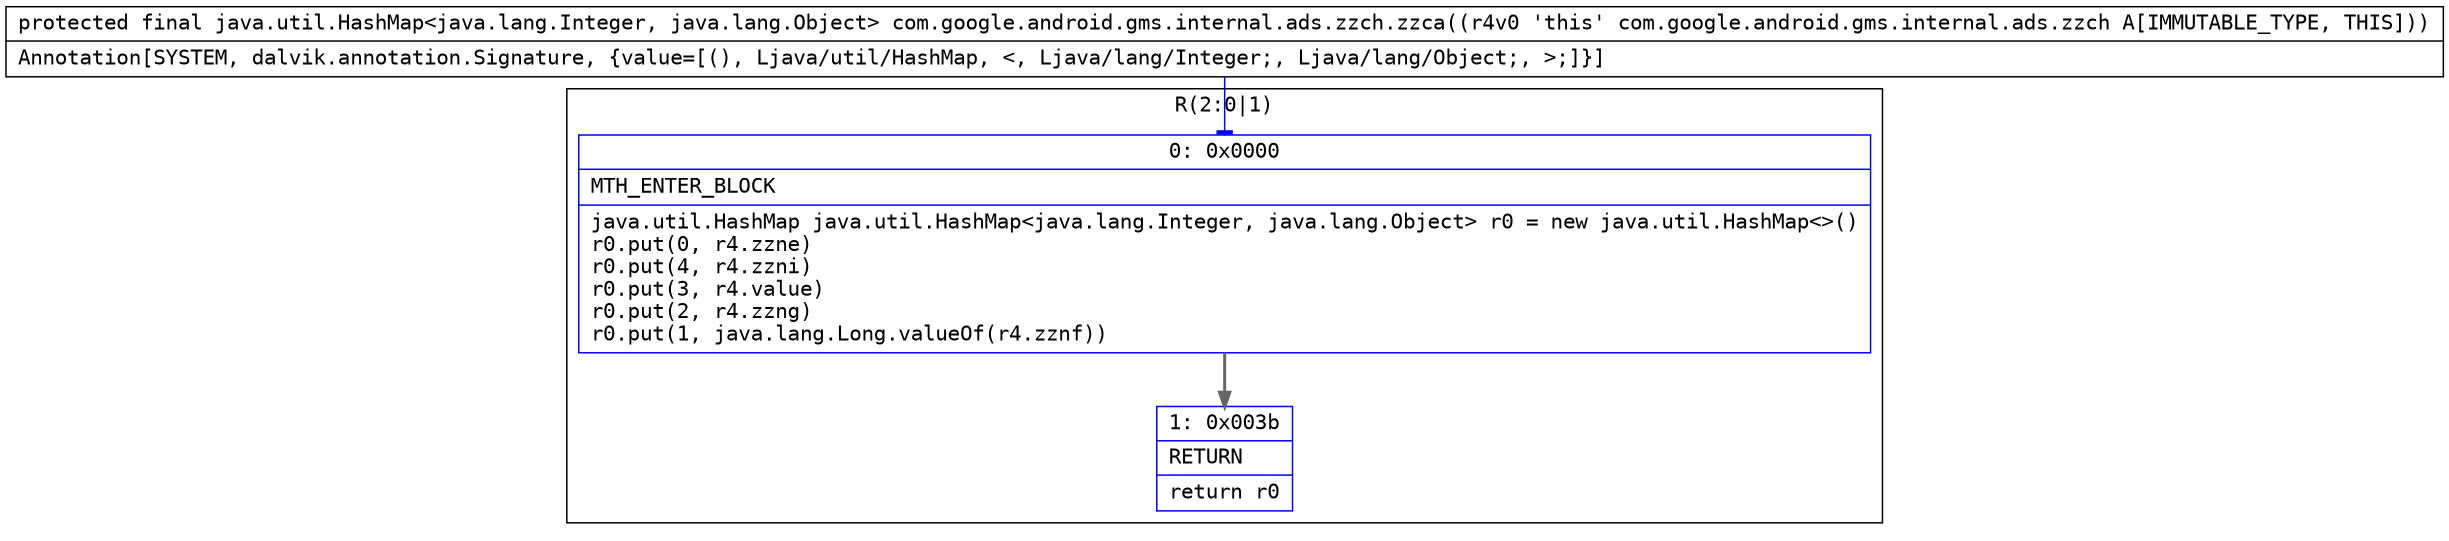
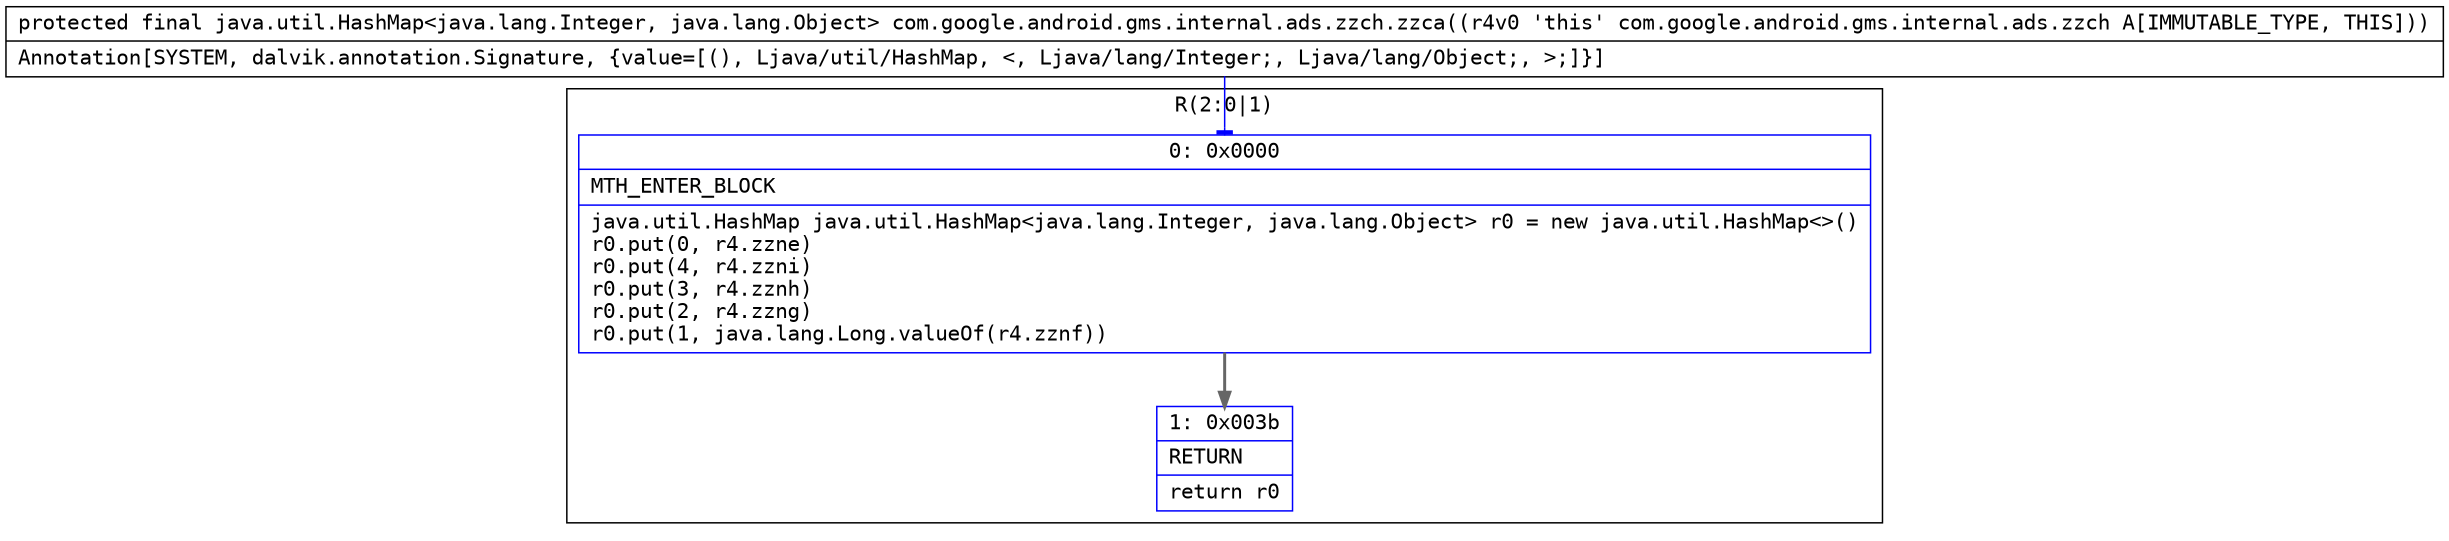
(708, 289) -> (702, 289)
